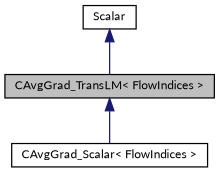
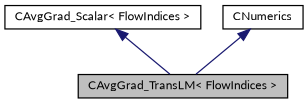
(110, 17) -> (263, 17)
(110, 127) -> (148, 56)
